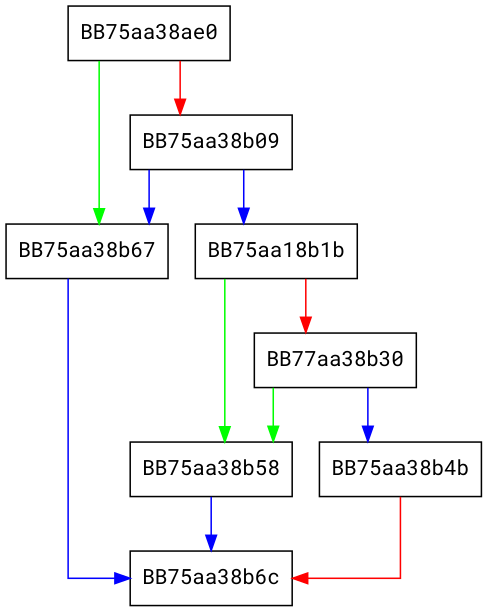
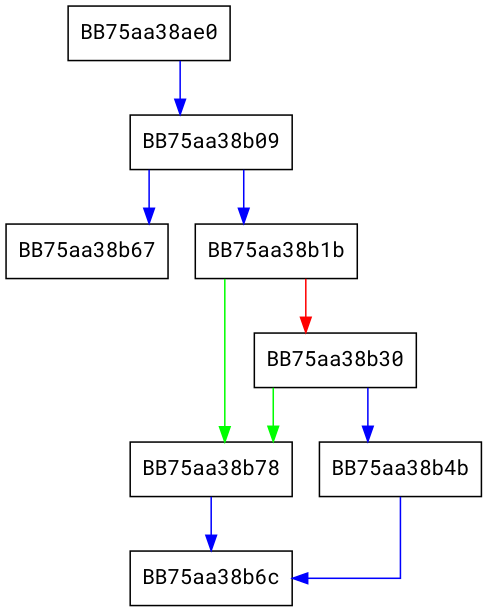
(180, 80) -> (180, 80)
(99, 135) -> none
(276, 251) -> (276, 251)
(335, 360) -> (335, 360)
(68, 452) -> none
(211, 469) -> (211, 469)
(395, 578) -> (395, 578)
